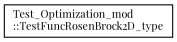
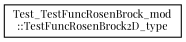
(88, 21) -> (93, 21)
